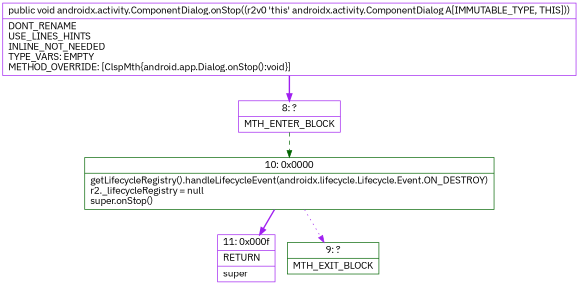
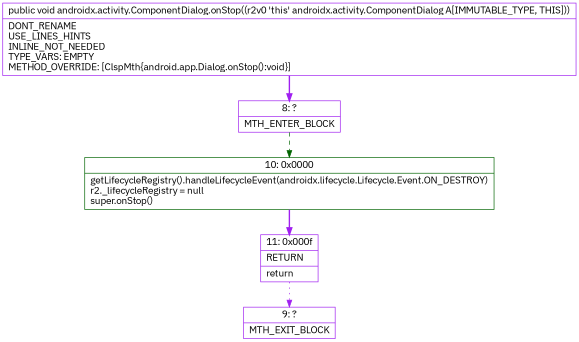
(313, 223) -> (289, 291)
(333, 258) -> (289, 323)
(236, 274) -> (280, 274)
